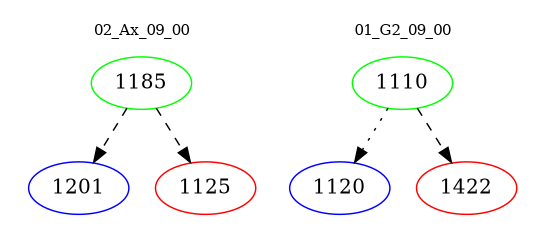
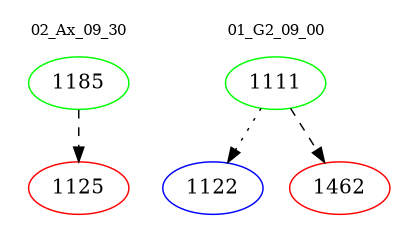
(142, 31) -> (79, 31)
(402, 83) -> (276, 83)
(79, 188) -> none
(340, 188) -> (213, 188)
(467, 188) -> (340, 188)
